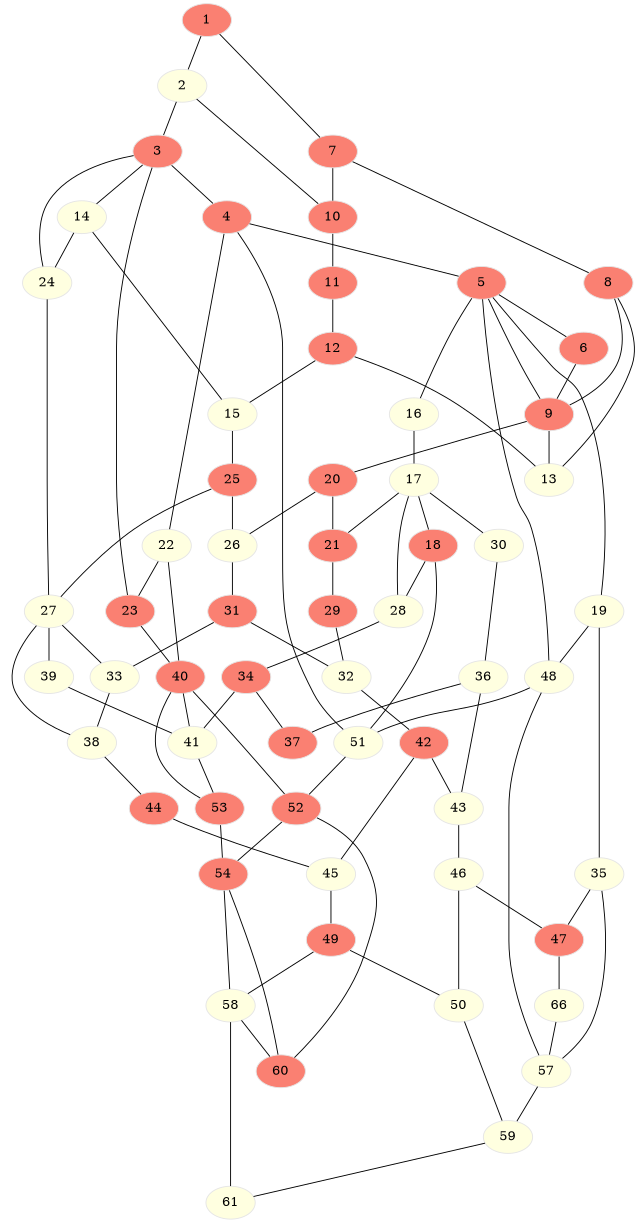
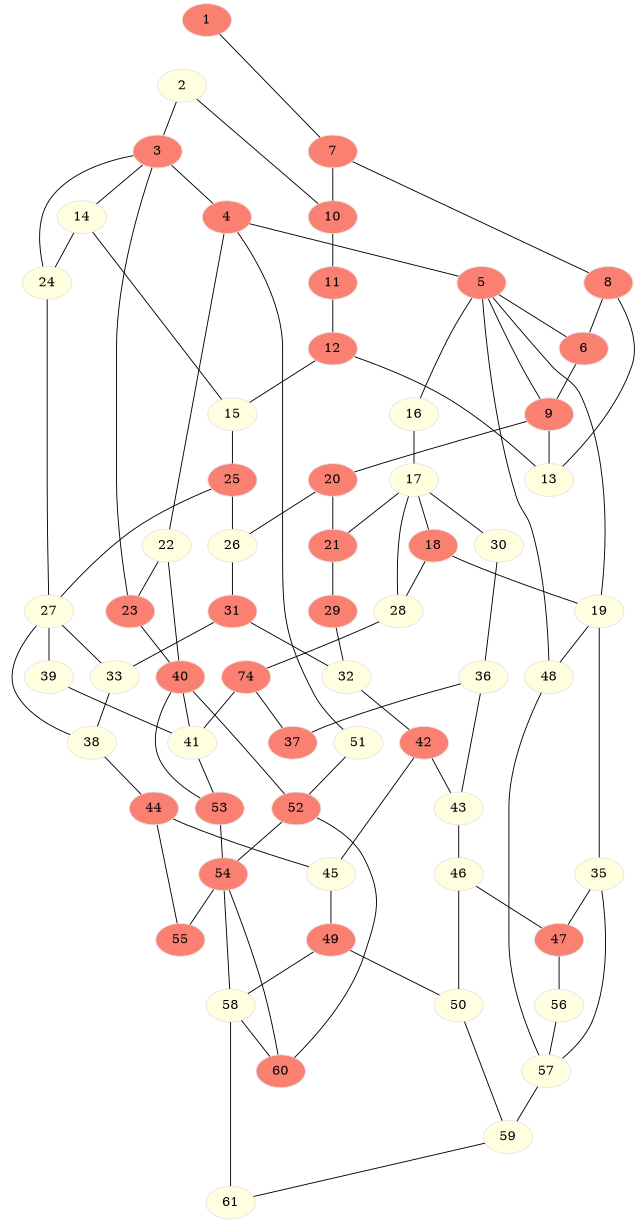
(195, 53) -> none
(618, 362) -> (596, 316)
(422, 652) -> (514, 581)
(246, 677) -> (246, 677)
(454, 710) -> none
none -> (180, 940)
(559, 1006) -> (559, 1006)
